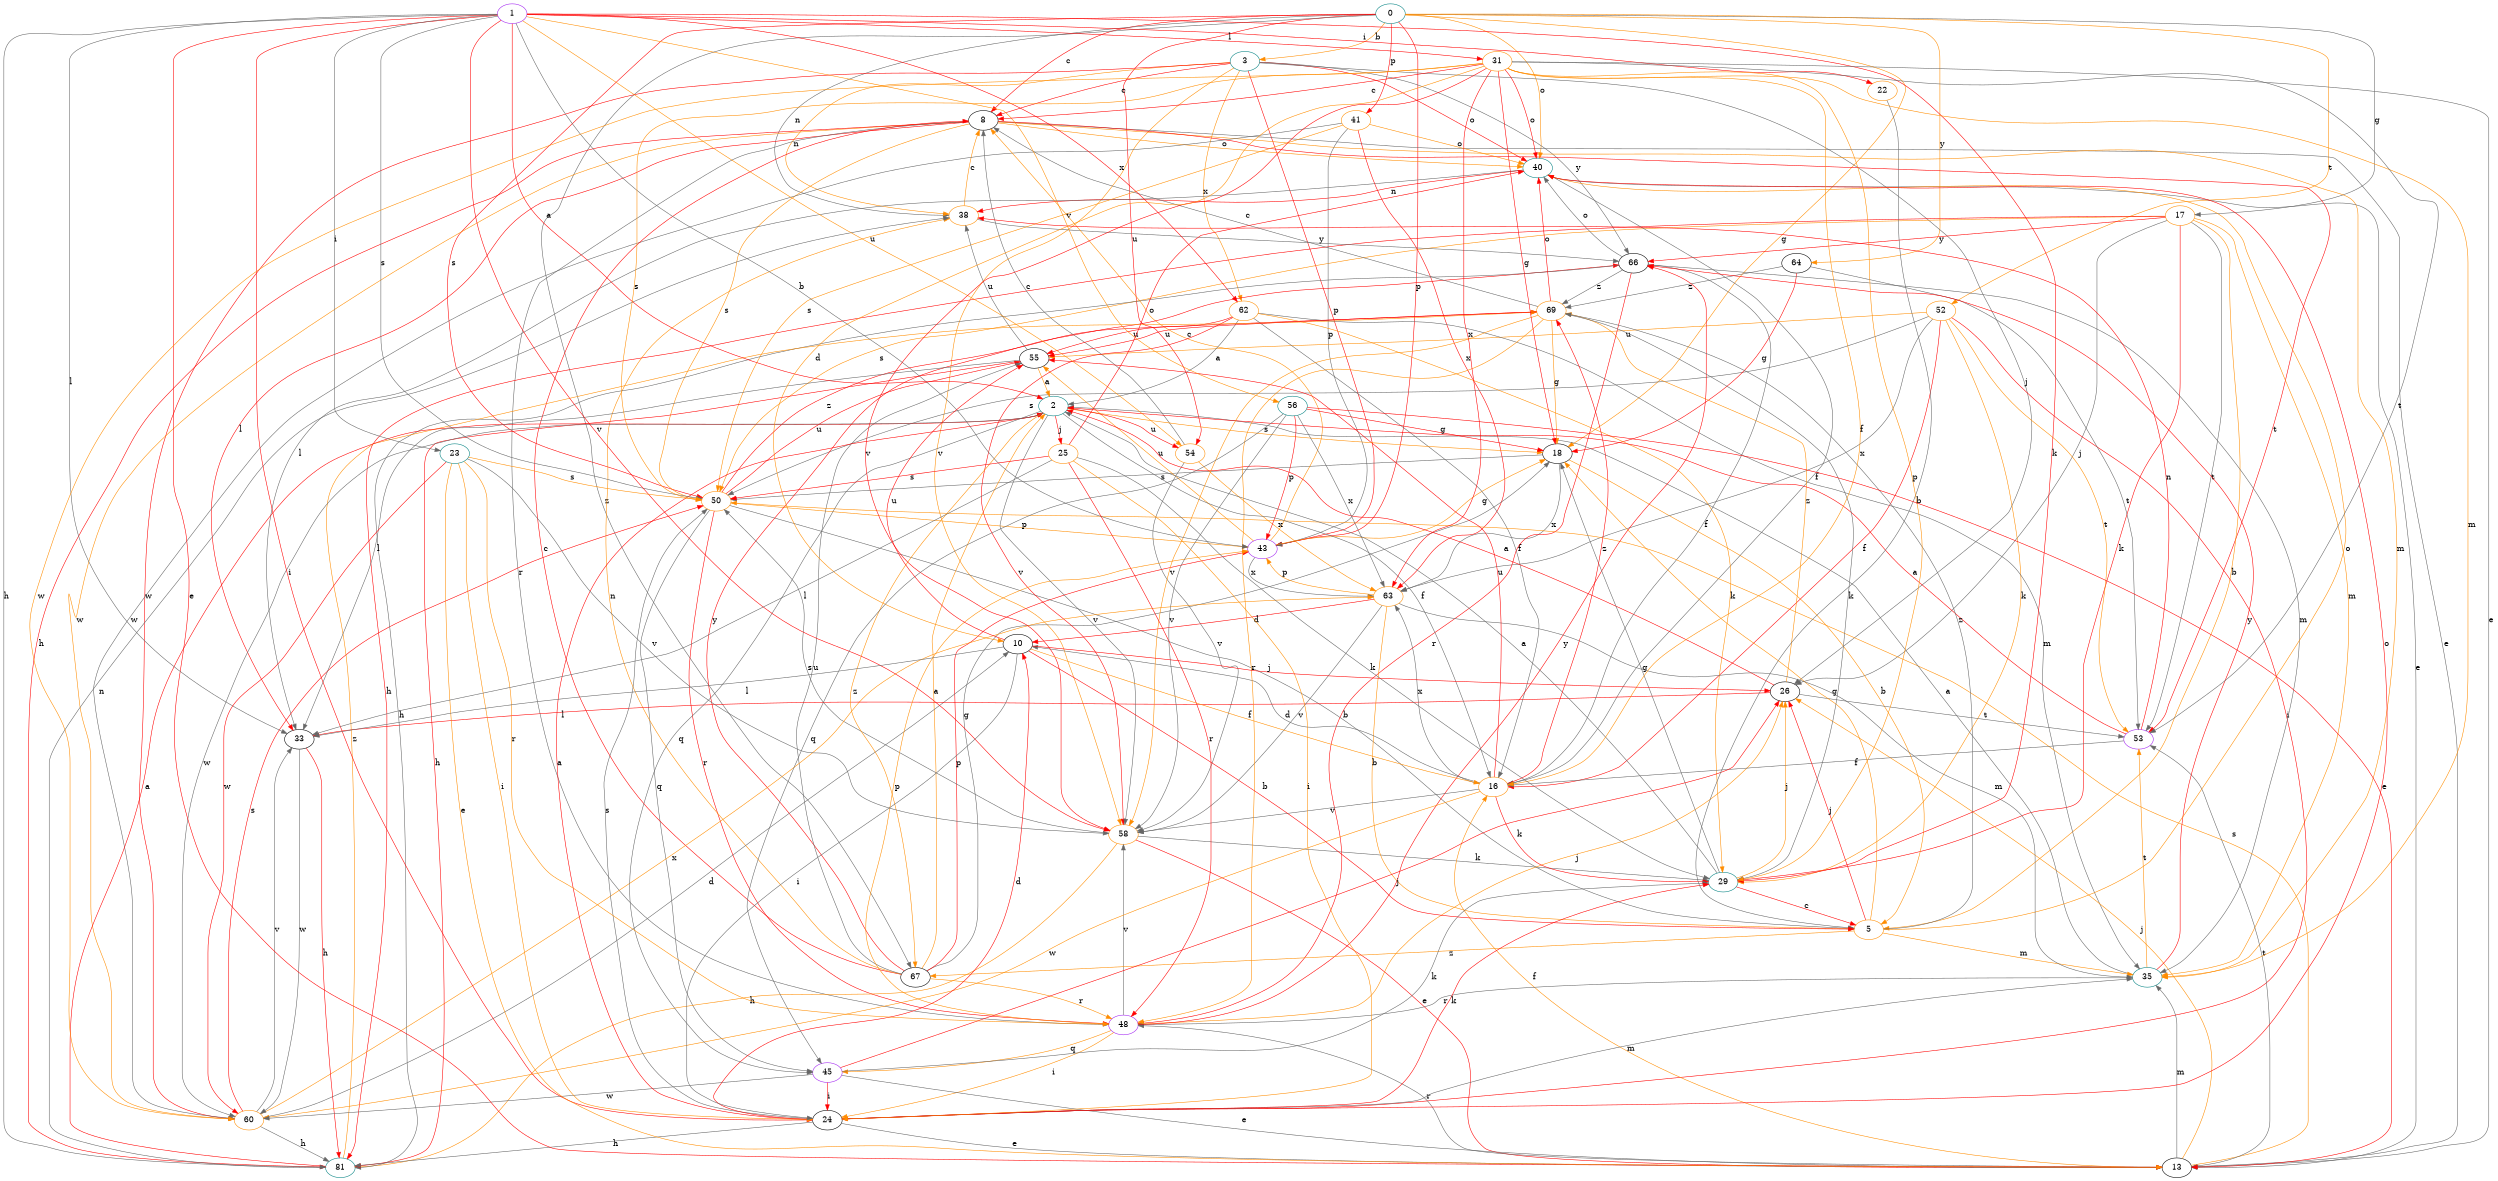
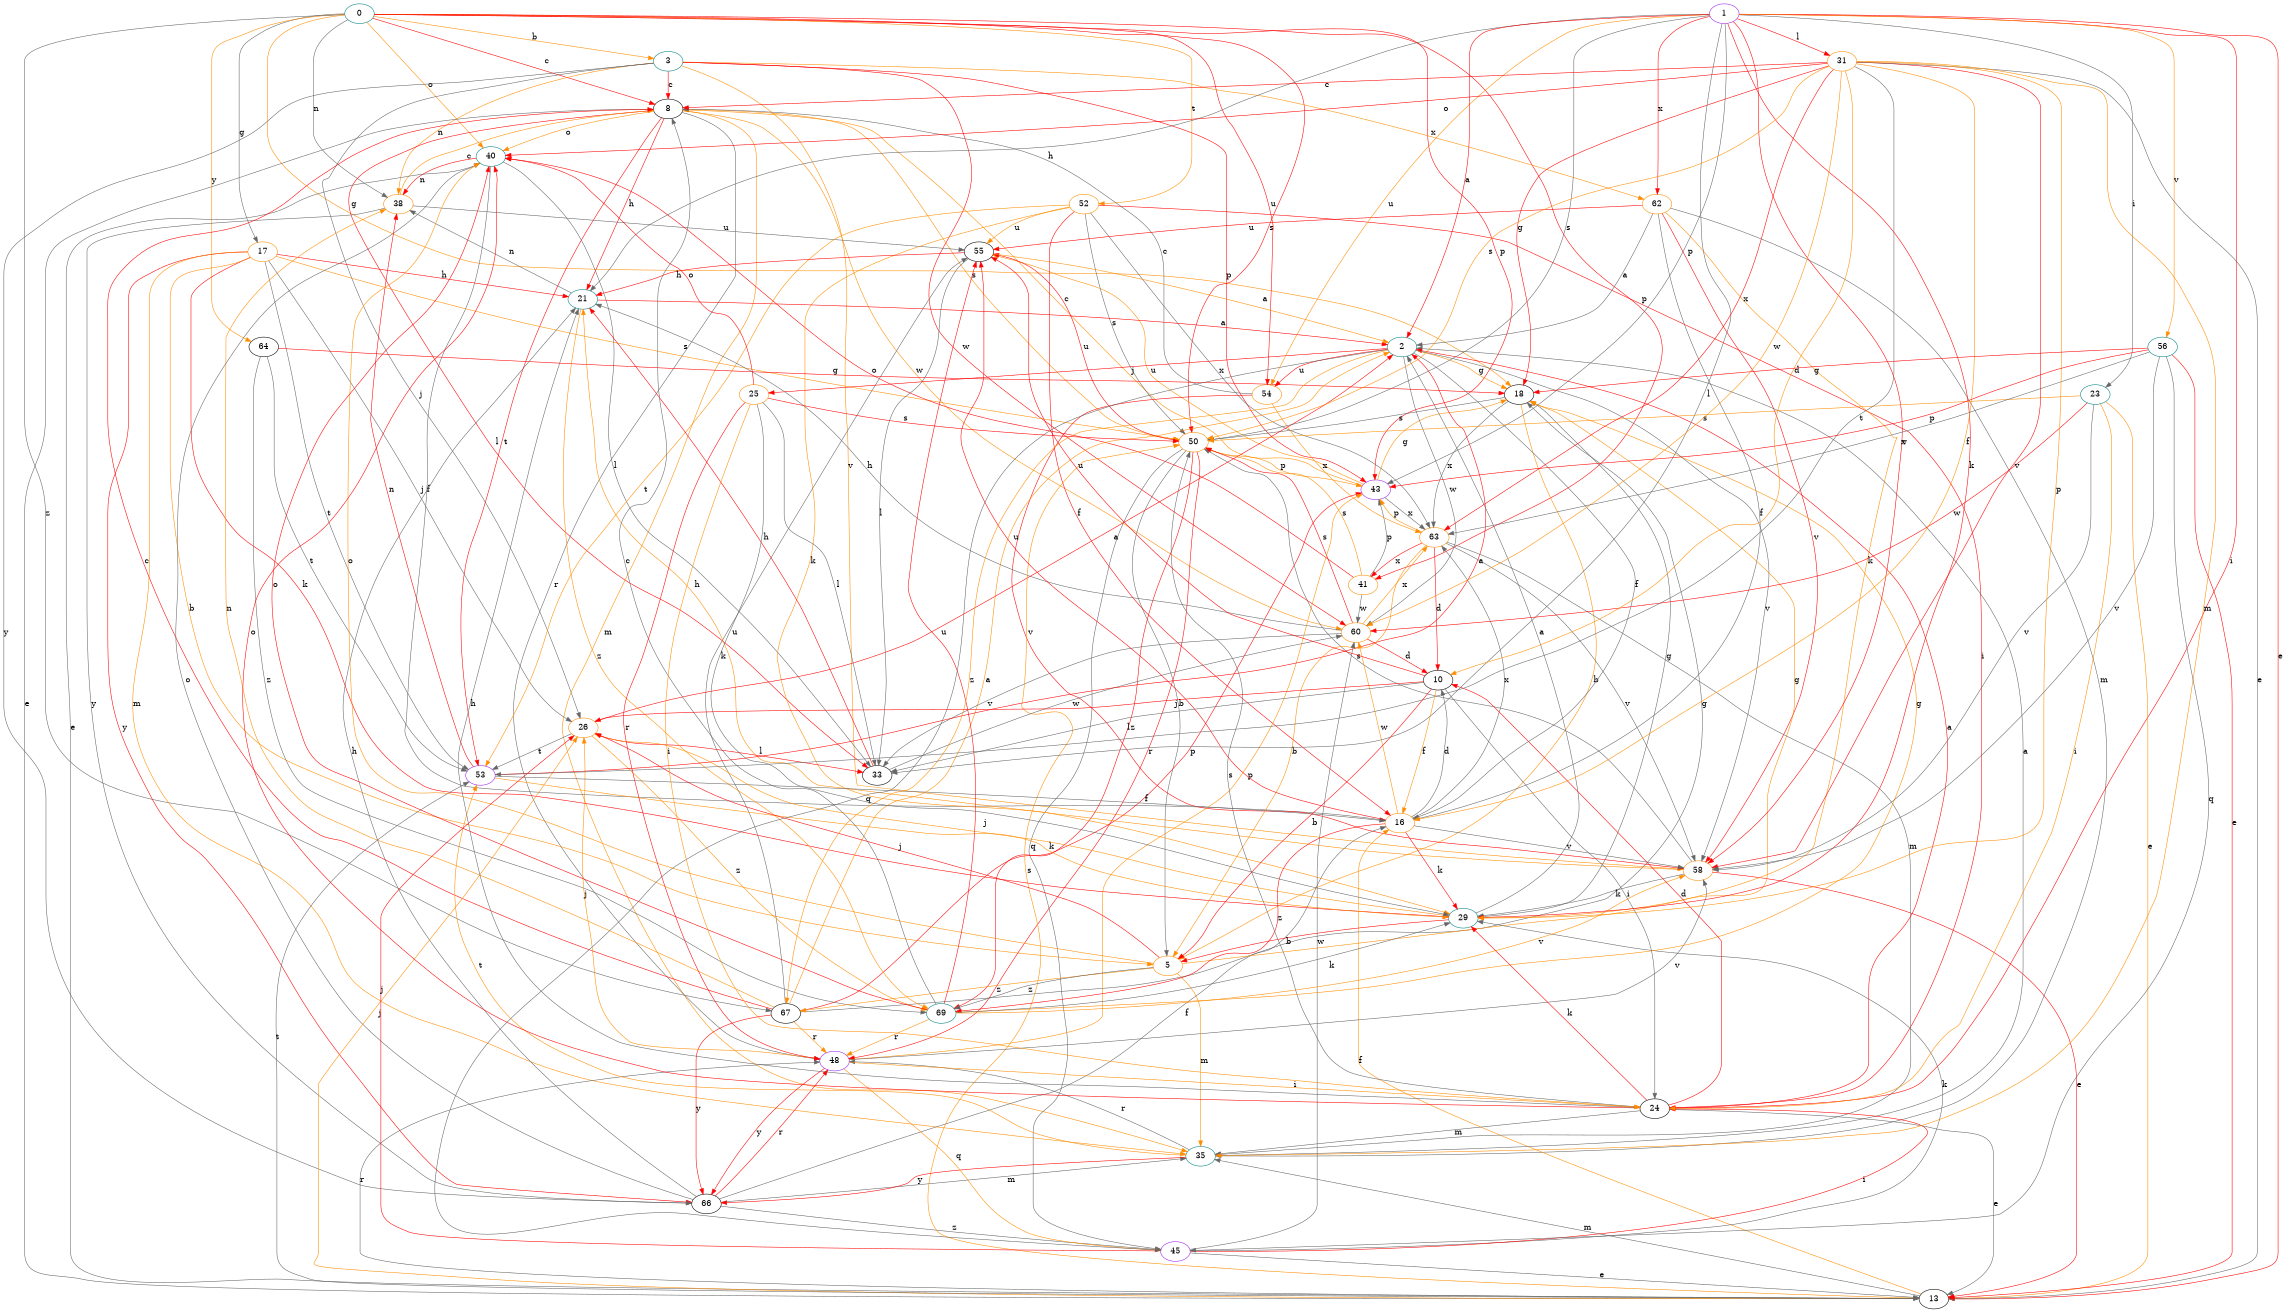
(1398, 90) -> none
(1882, 91) -> none
(1444, 144) -> (963, 412)
(1595, 286) -> (927, 1229)
(802, 287) -> (1690, 252)
(988, 291) -> (672, 227)
(1551, 311) -> (941, 1013)
(1463, 362) -> (1397, 556)
(1266, 430) -> (1481, 371)
(1216, 649) -> (1130, 754)
(1785, 692) -> (583, 728)
none -> (949, 834)
(668, 903) -> (1395, 654)
(1806, 906) -> (1289, 942)
(658, 946) -> none
(340, 1168) -> (583, 299)
